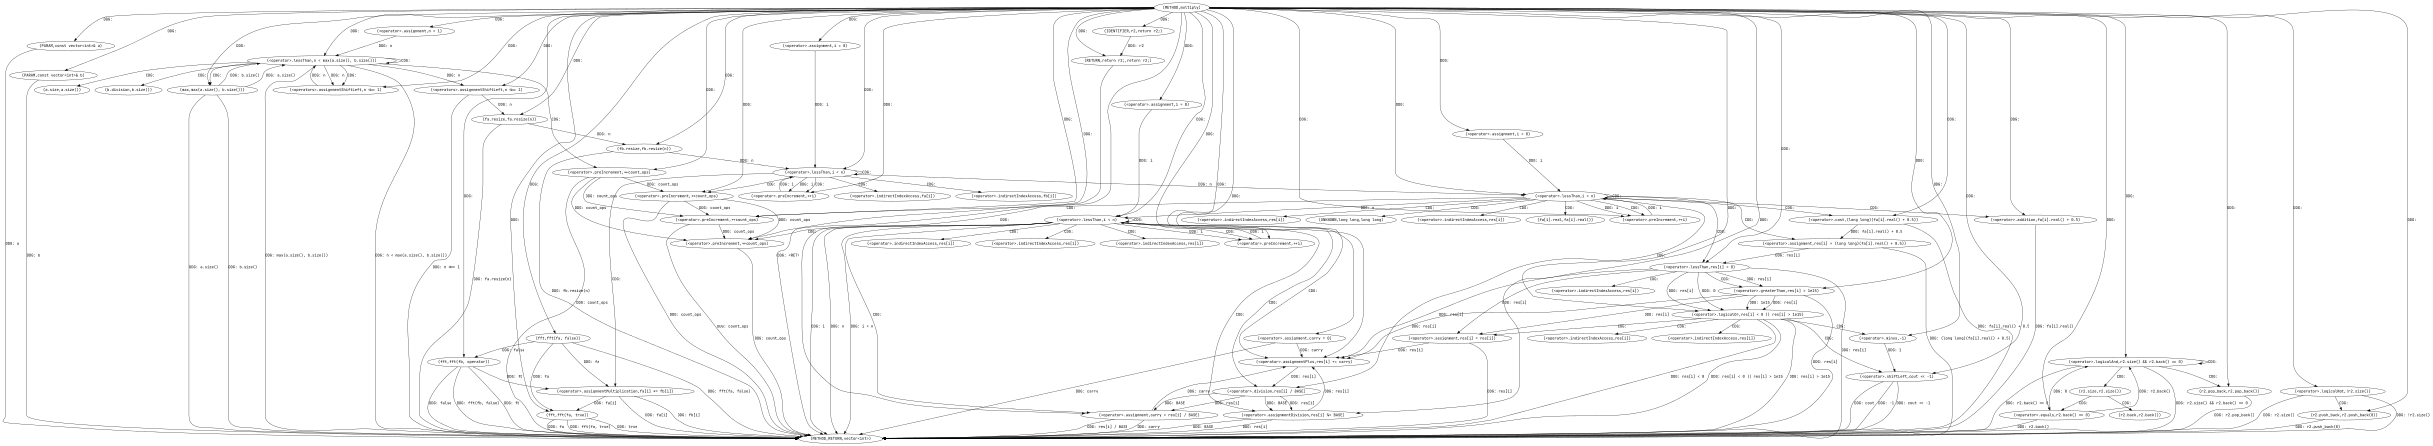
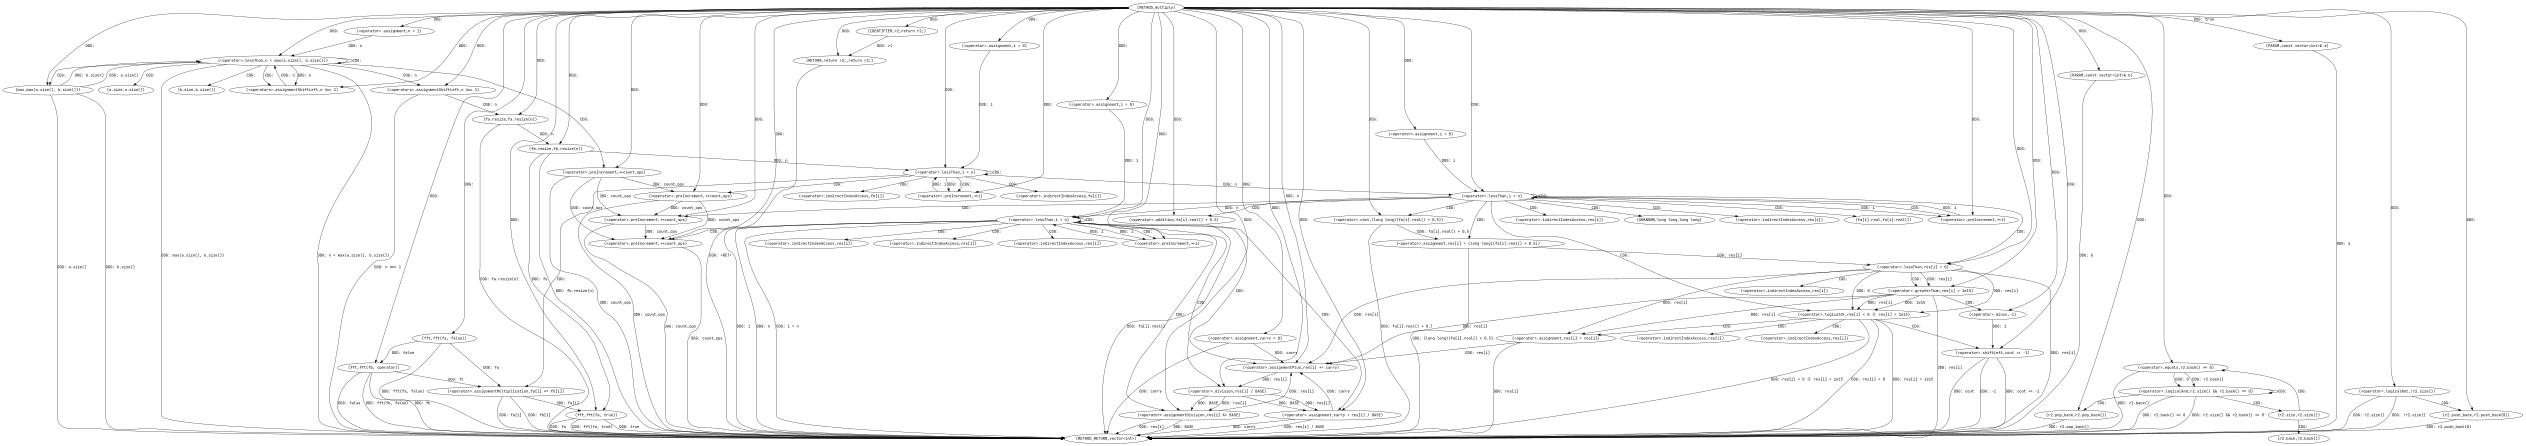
(109, 19) -> (2204, 19)
(2126, 43) -> none
(129, 90) -> (197, 90)
(1238, 196) -> (1293, 196)
(1822, 325) -> (1961, 302)
(532, 378) -> (539, 290)
